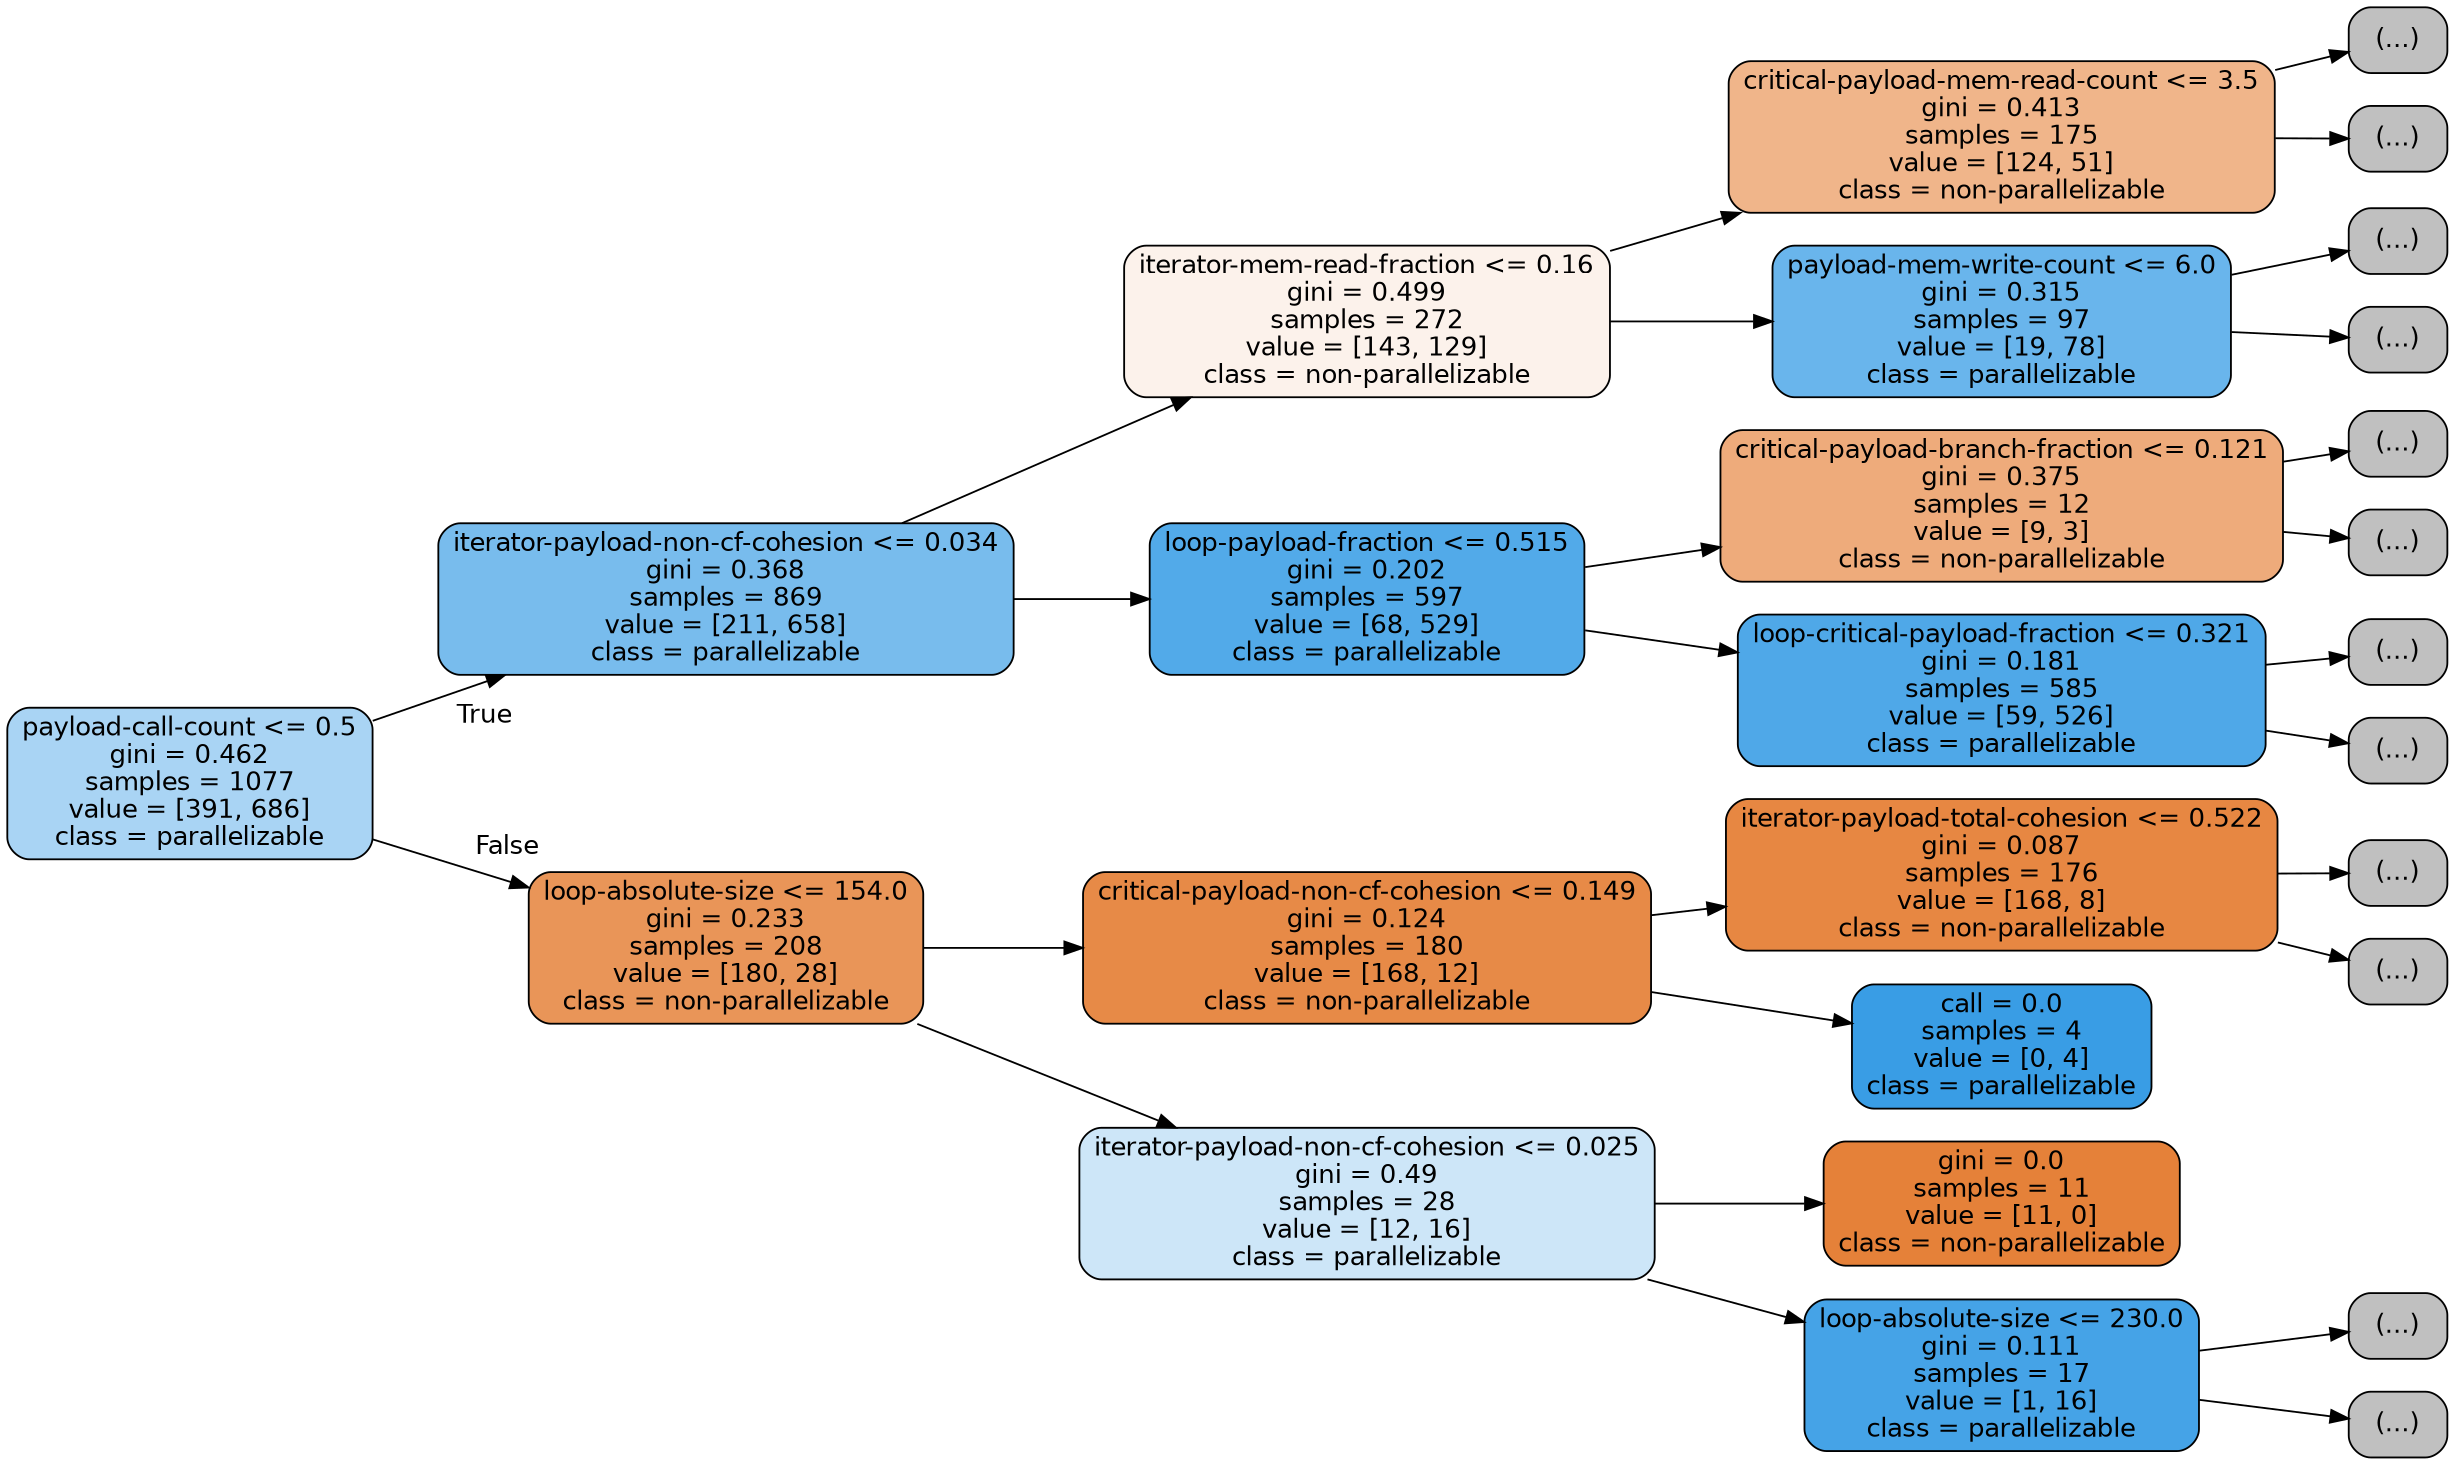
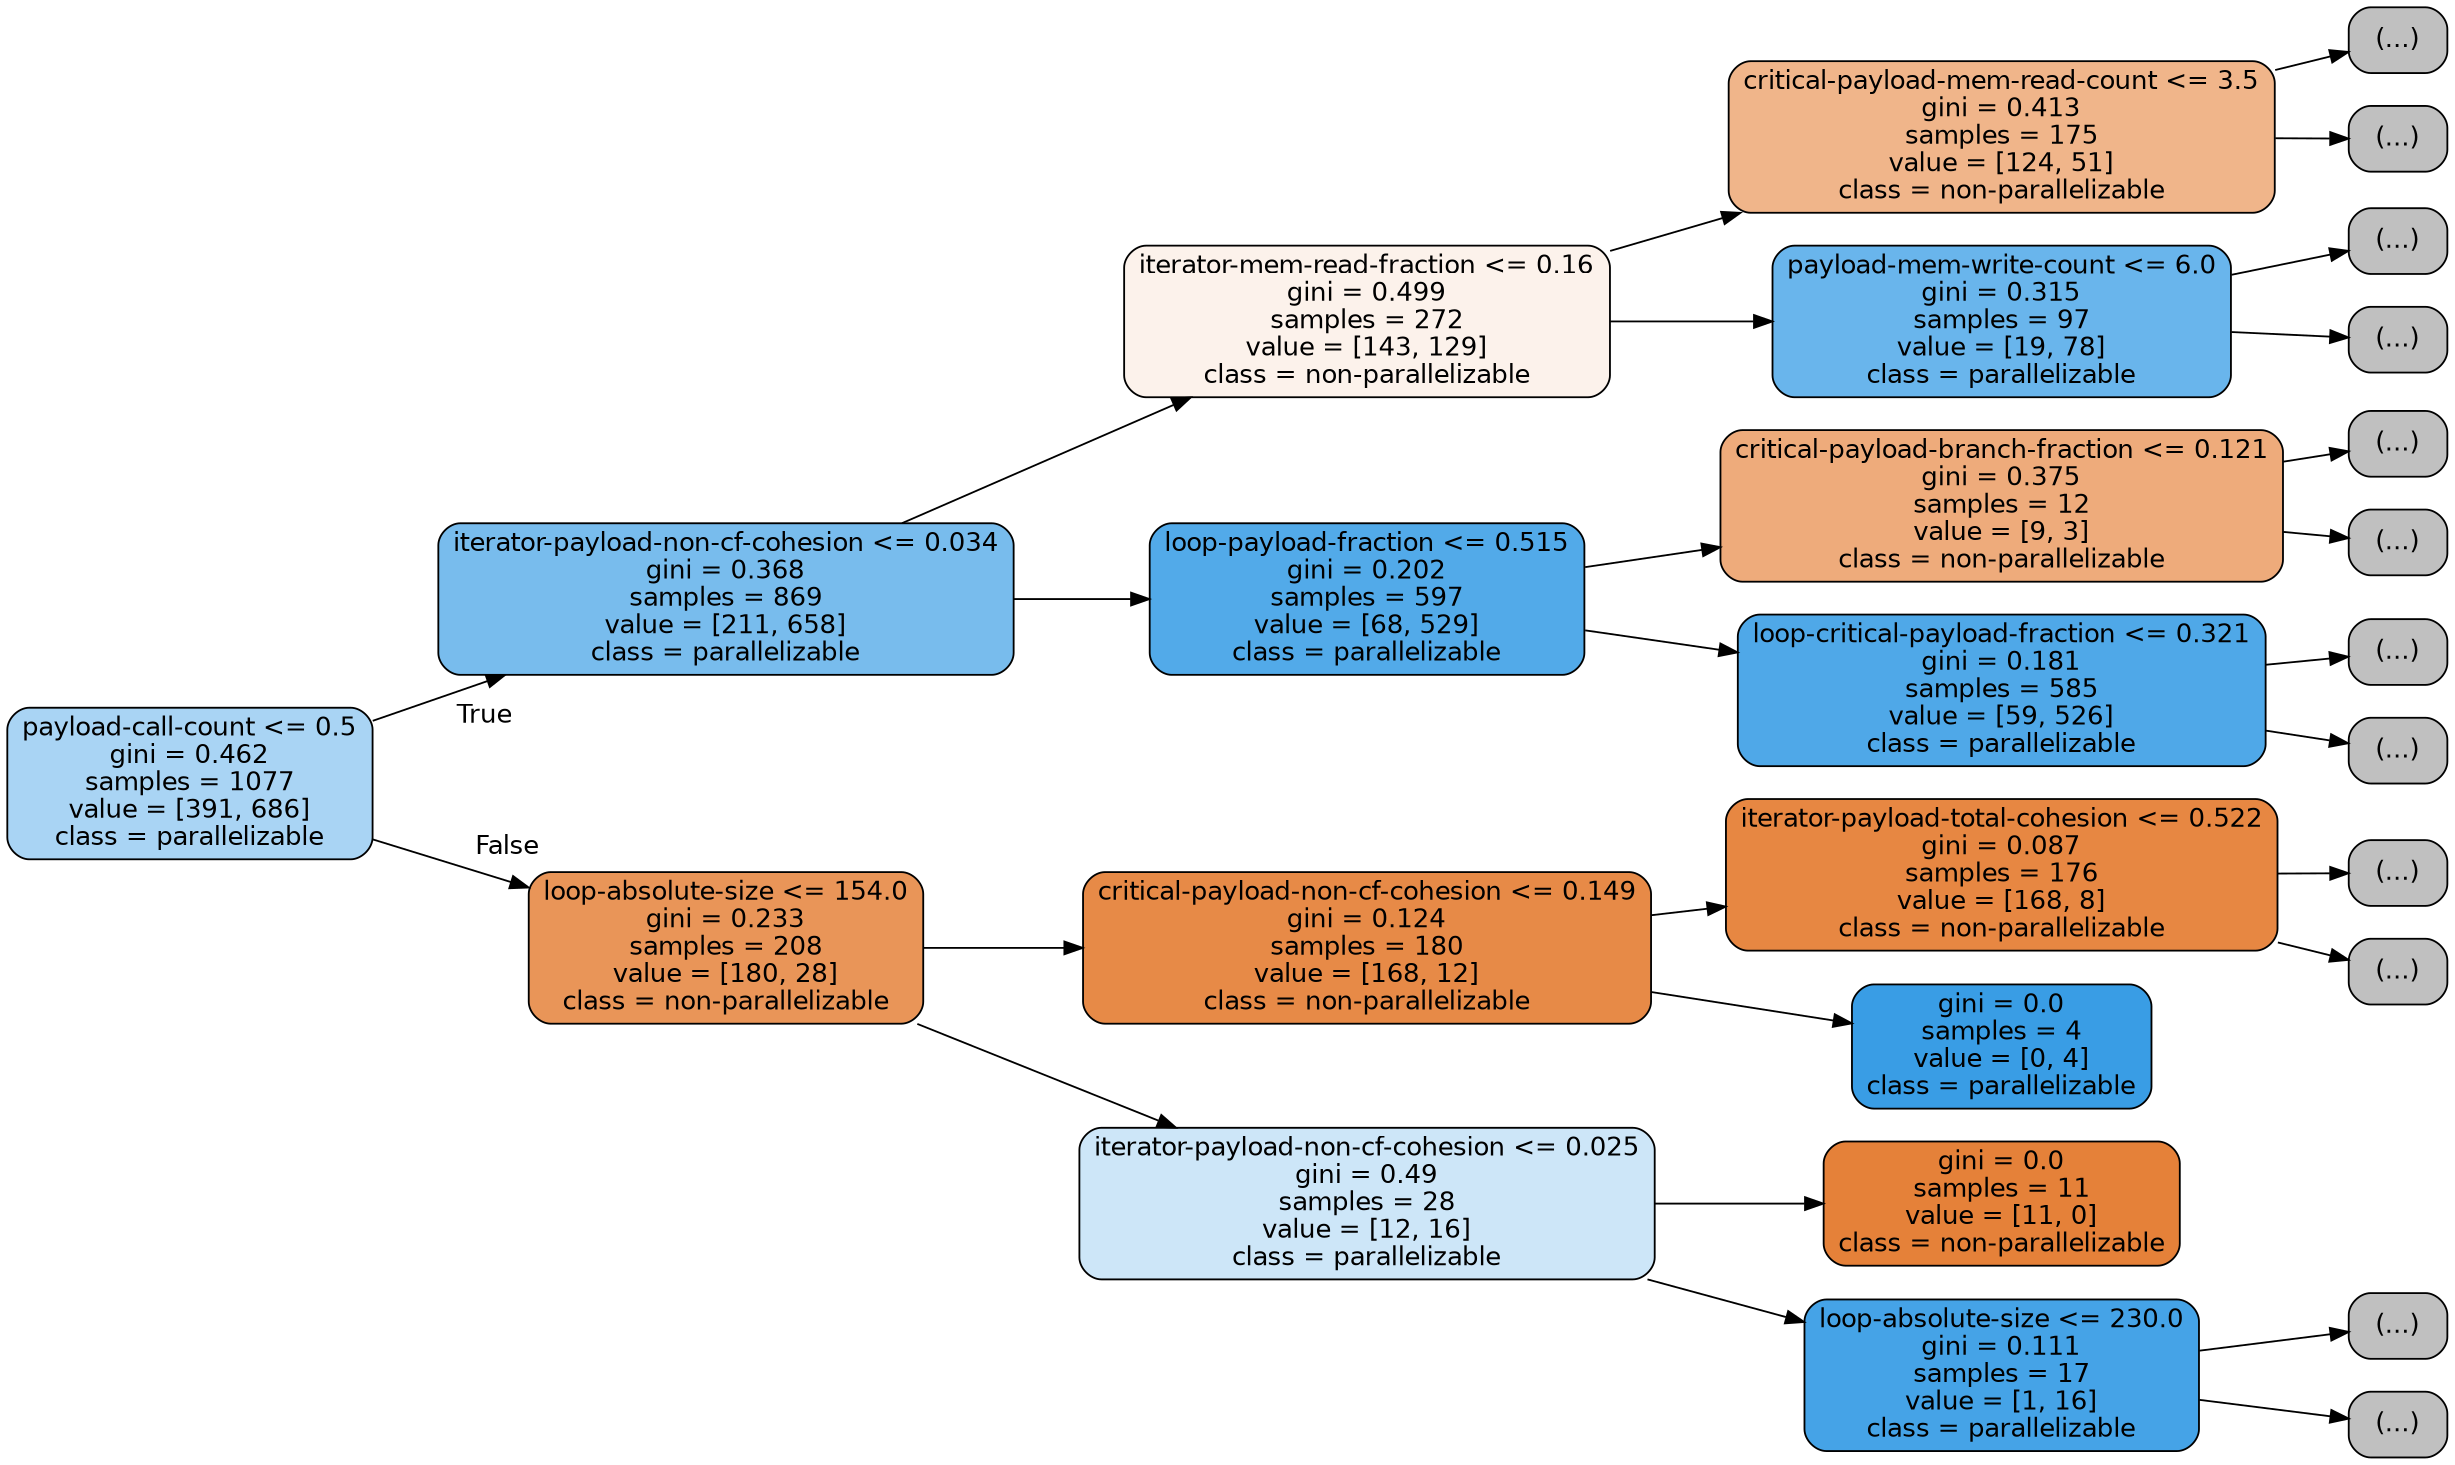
(2002, 1047) -> (2002, 1047)
